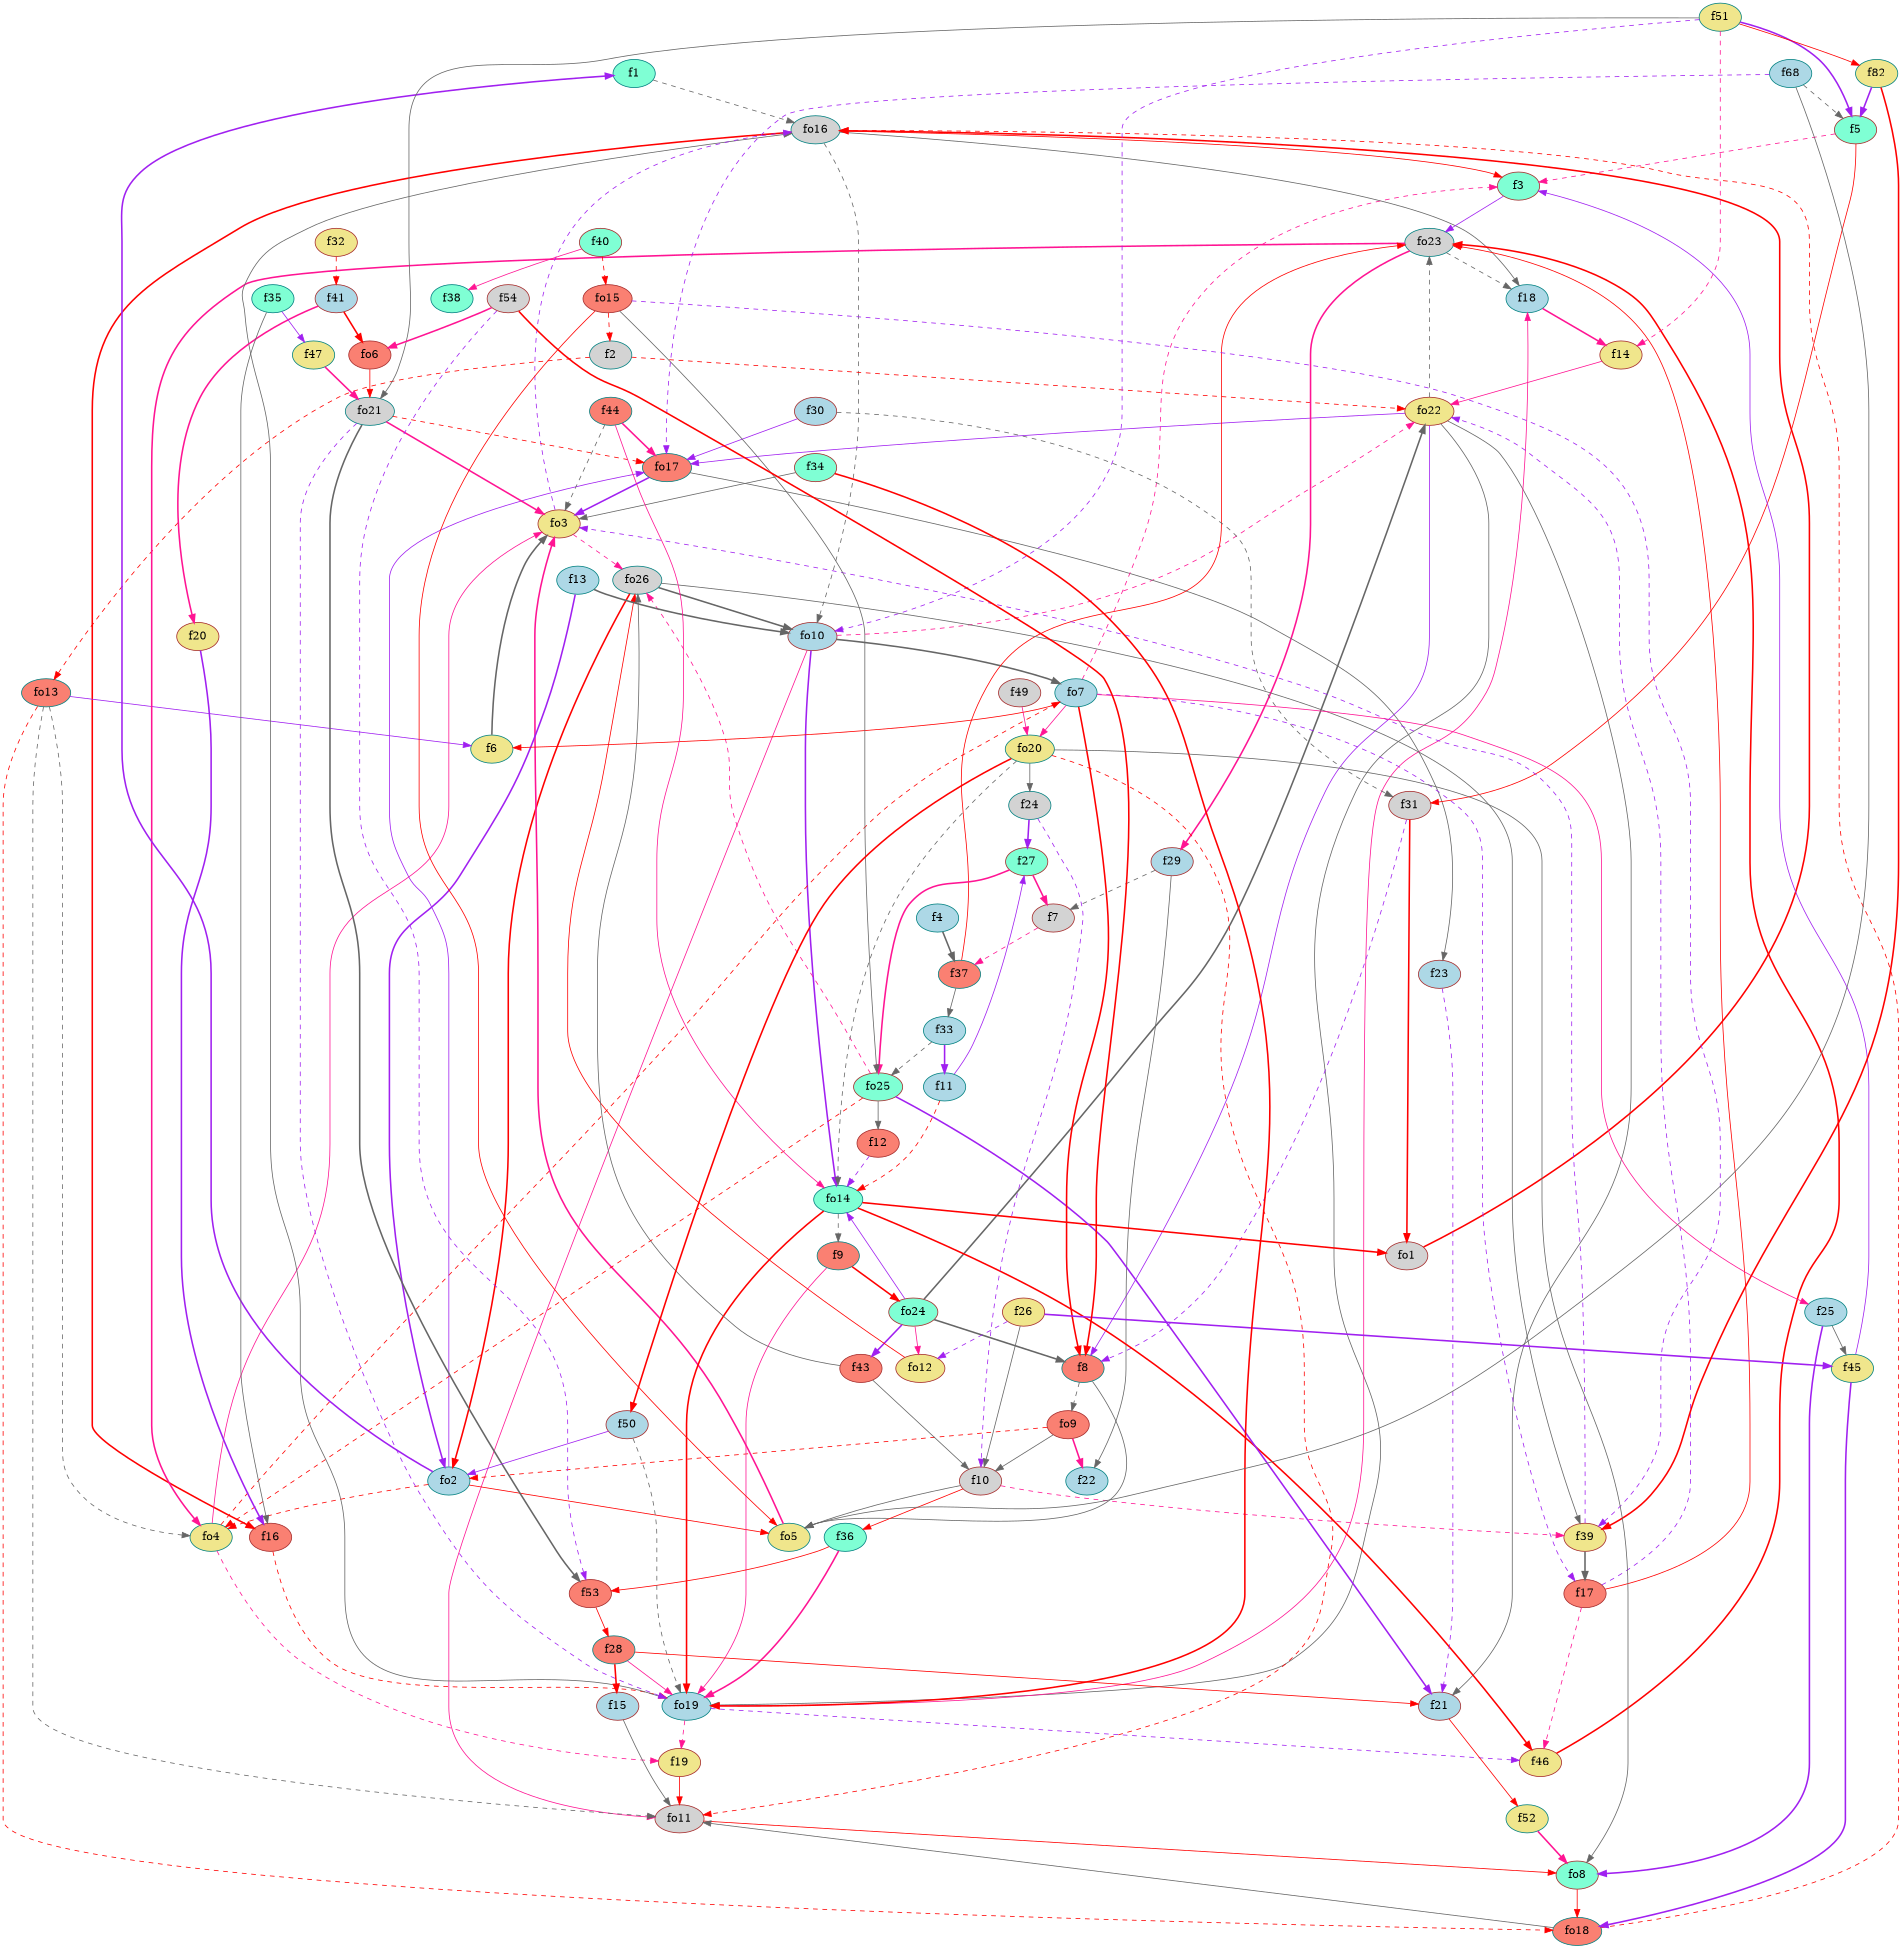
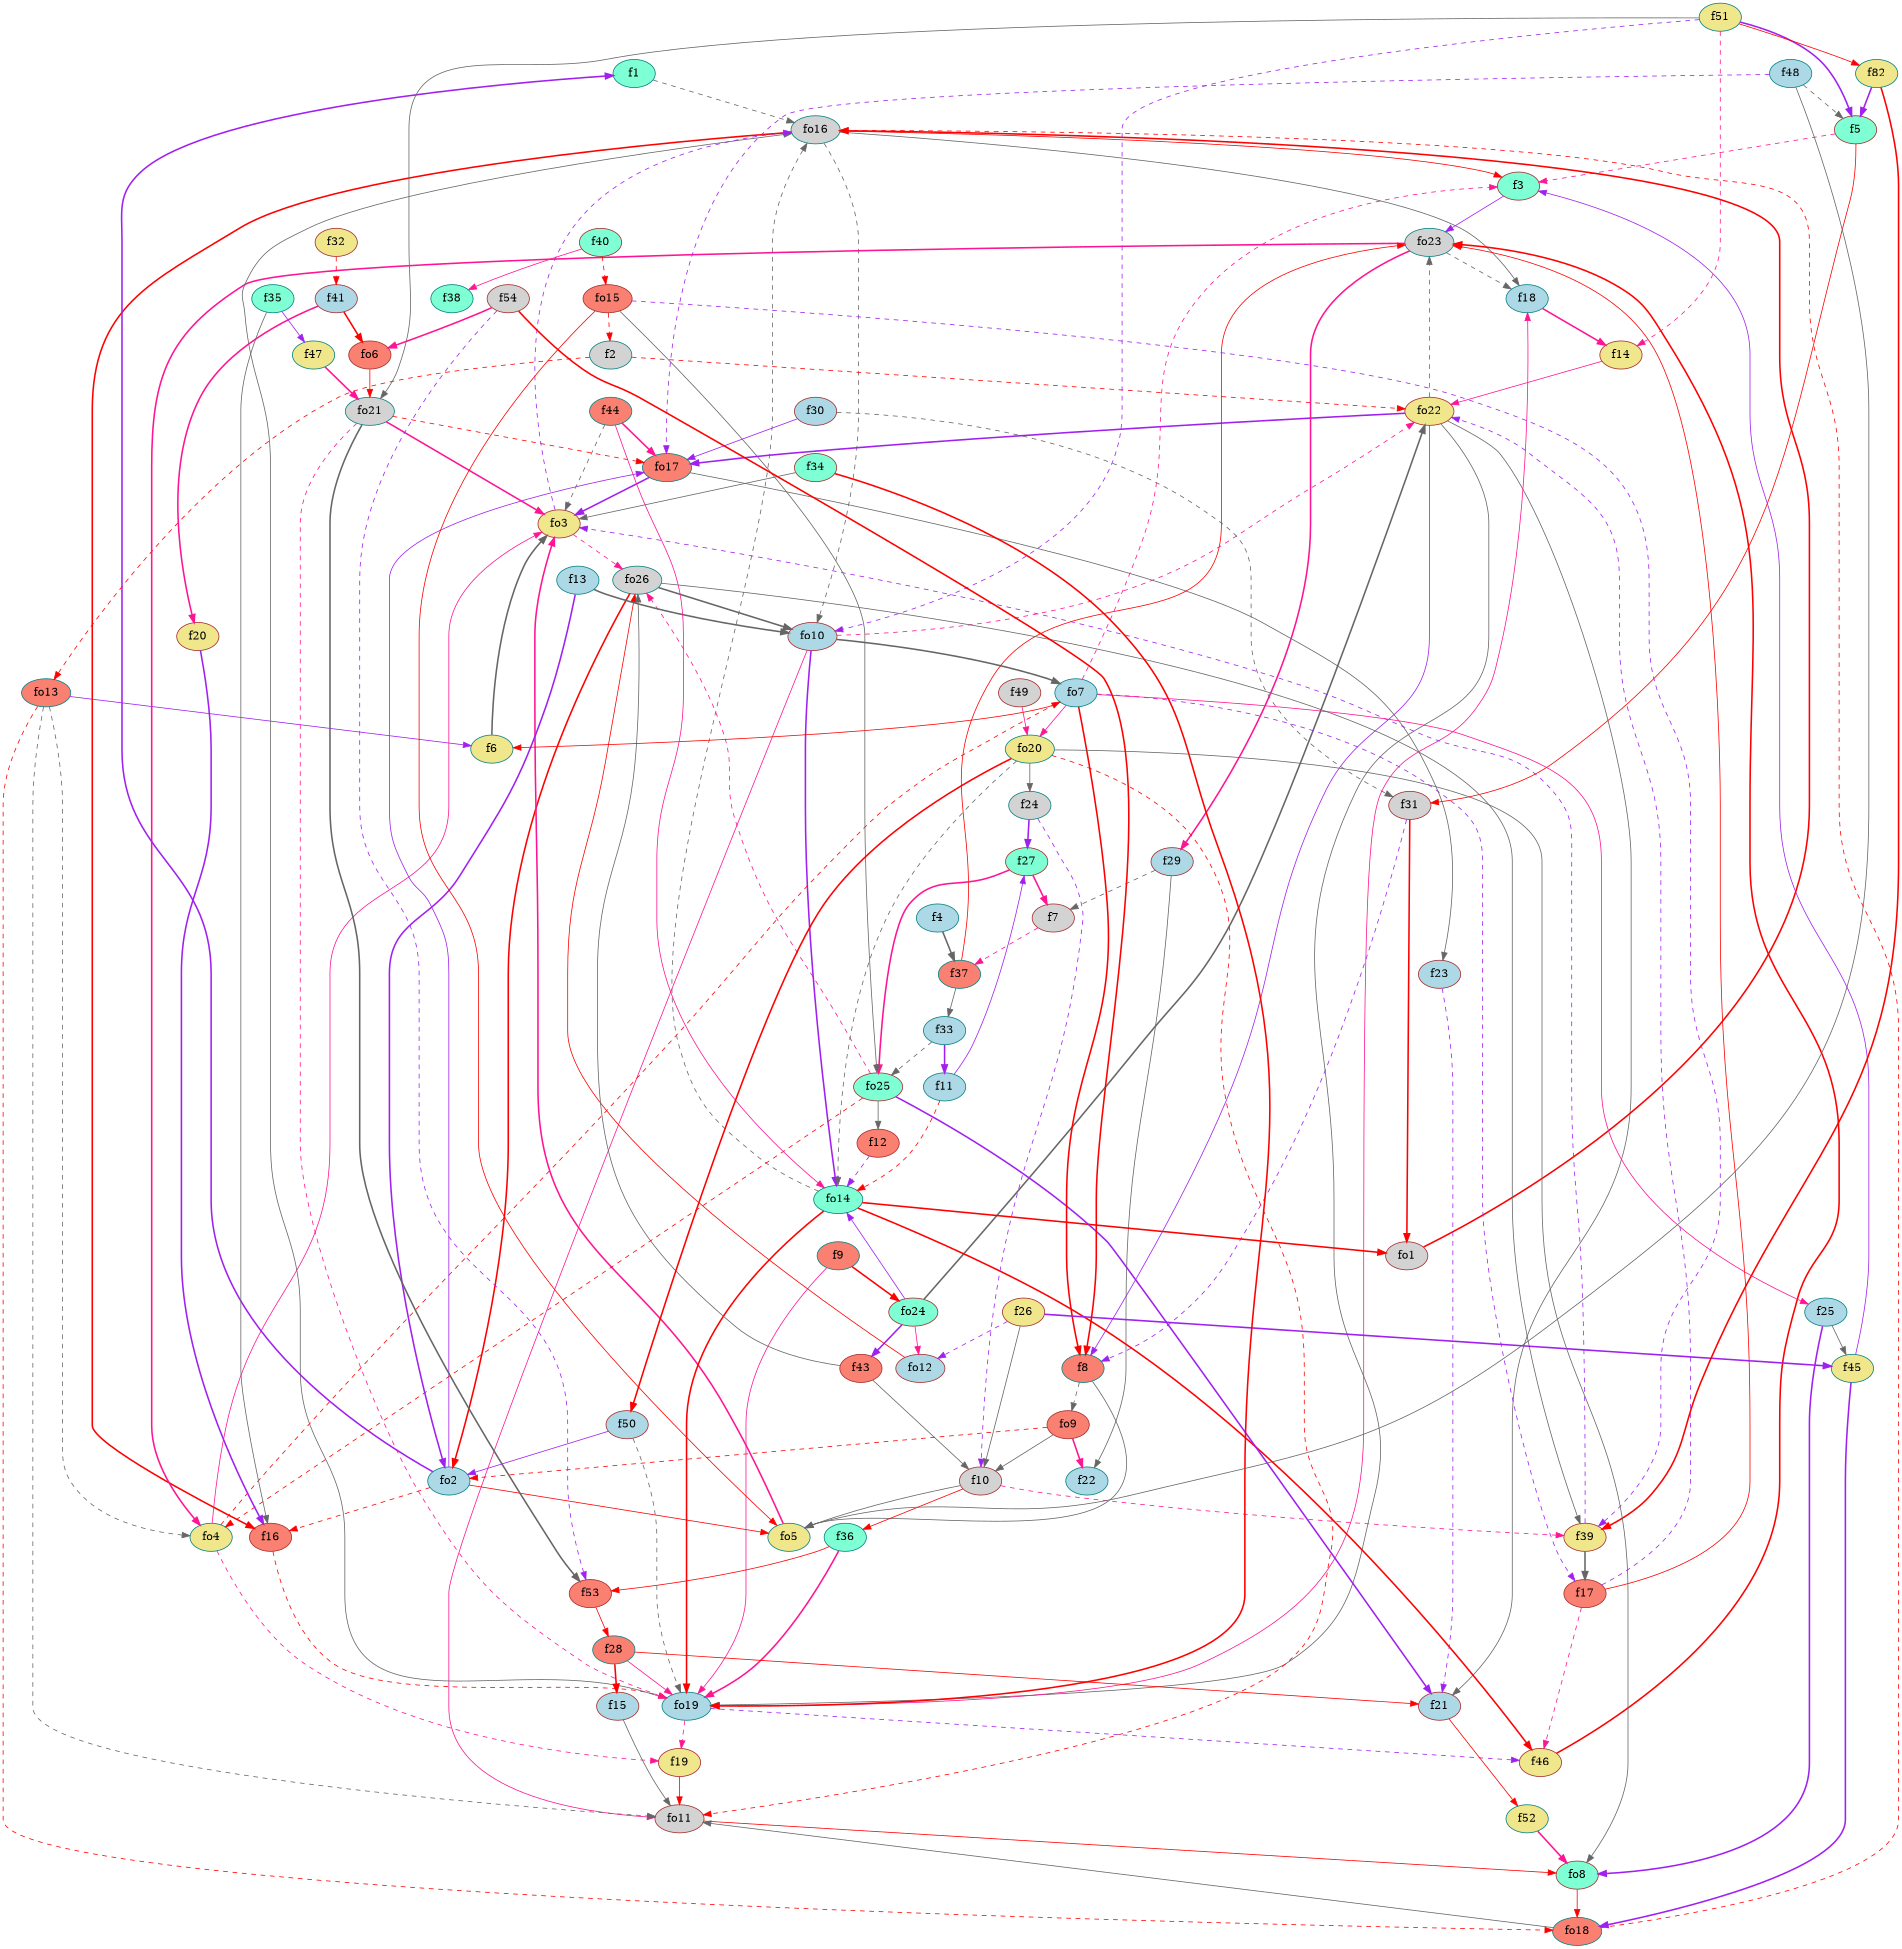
(1791, 74) -> (1791, 74)
(1052, 434) -> (1052, 434)
(300, 1121) -> (300, 1121)
(838, 1224) -> (719, 699)
(995, 1339) -> none
(920, 1368) -> (920, 1368)
(331, 1501) -> (363, 1508)
